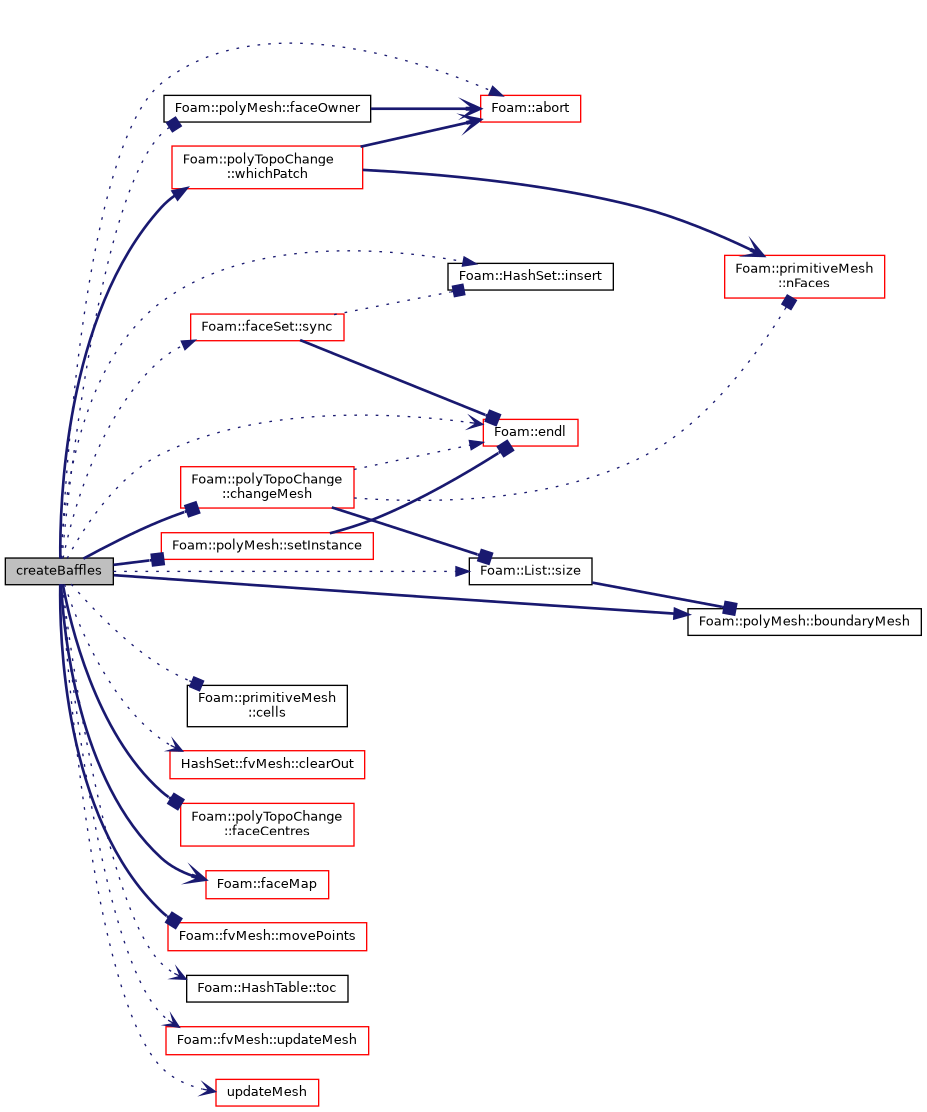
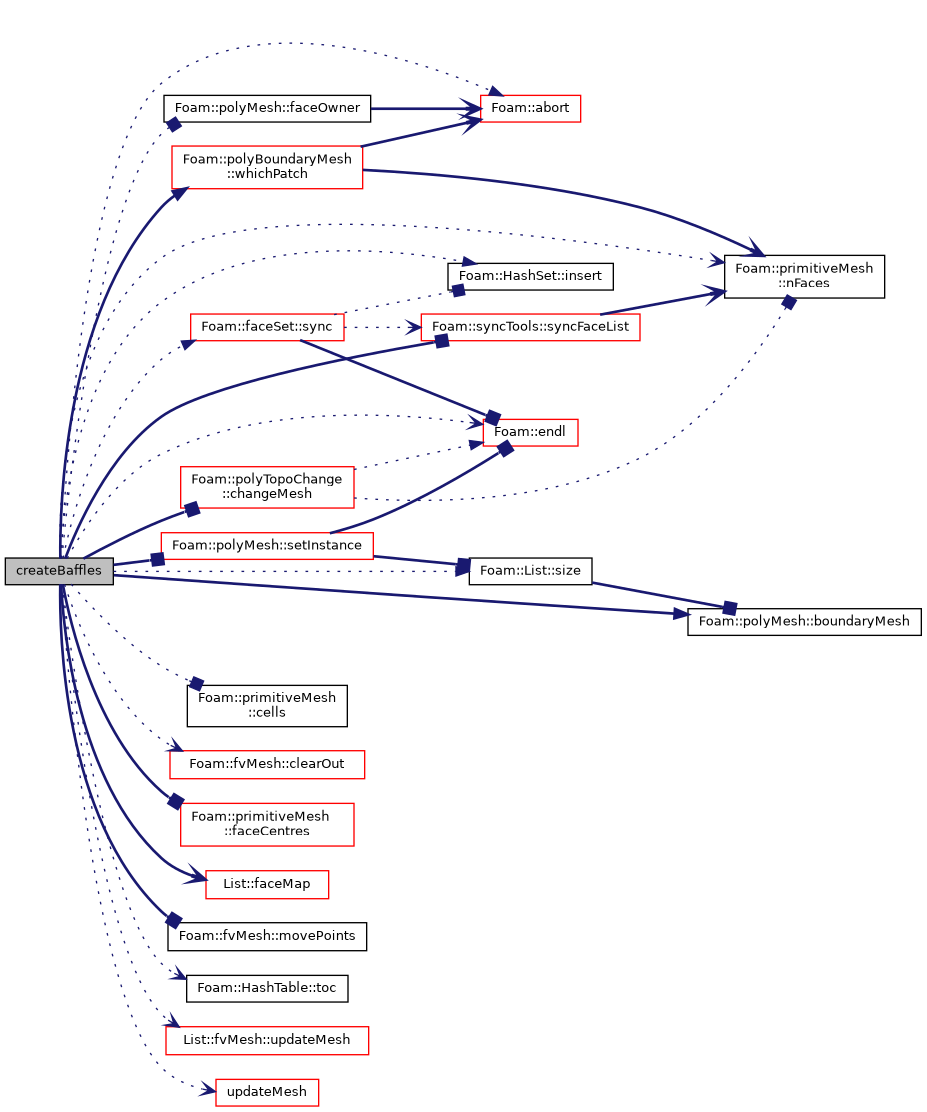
(267, 167) -> (267, 167)
none -> (271, 228)
(805, 277) -> (805, 277)
none -> (531, 327)
(405, 531) -> (415, 560)
(267, 765) -> (267, 765)
(267, 825) -> (267, 825)
(267, 885) -> (267, 885)
(267, 937) -> (267, 937)
(267, 1041) -> (267, 1041)
